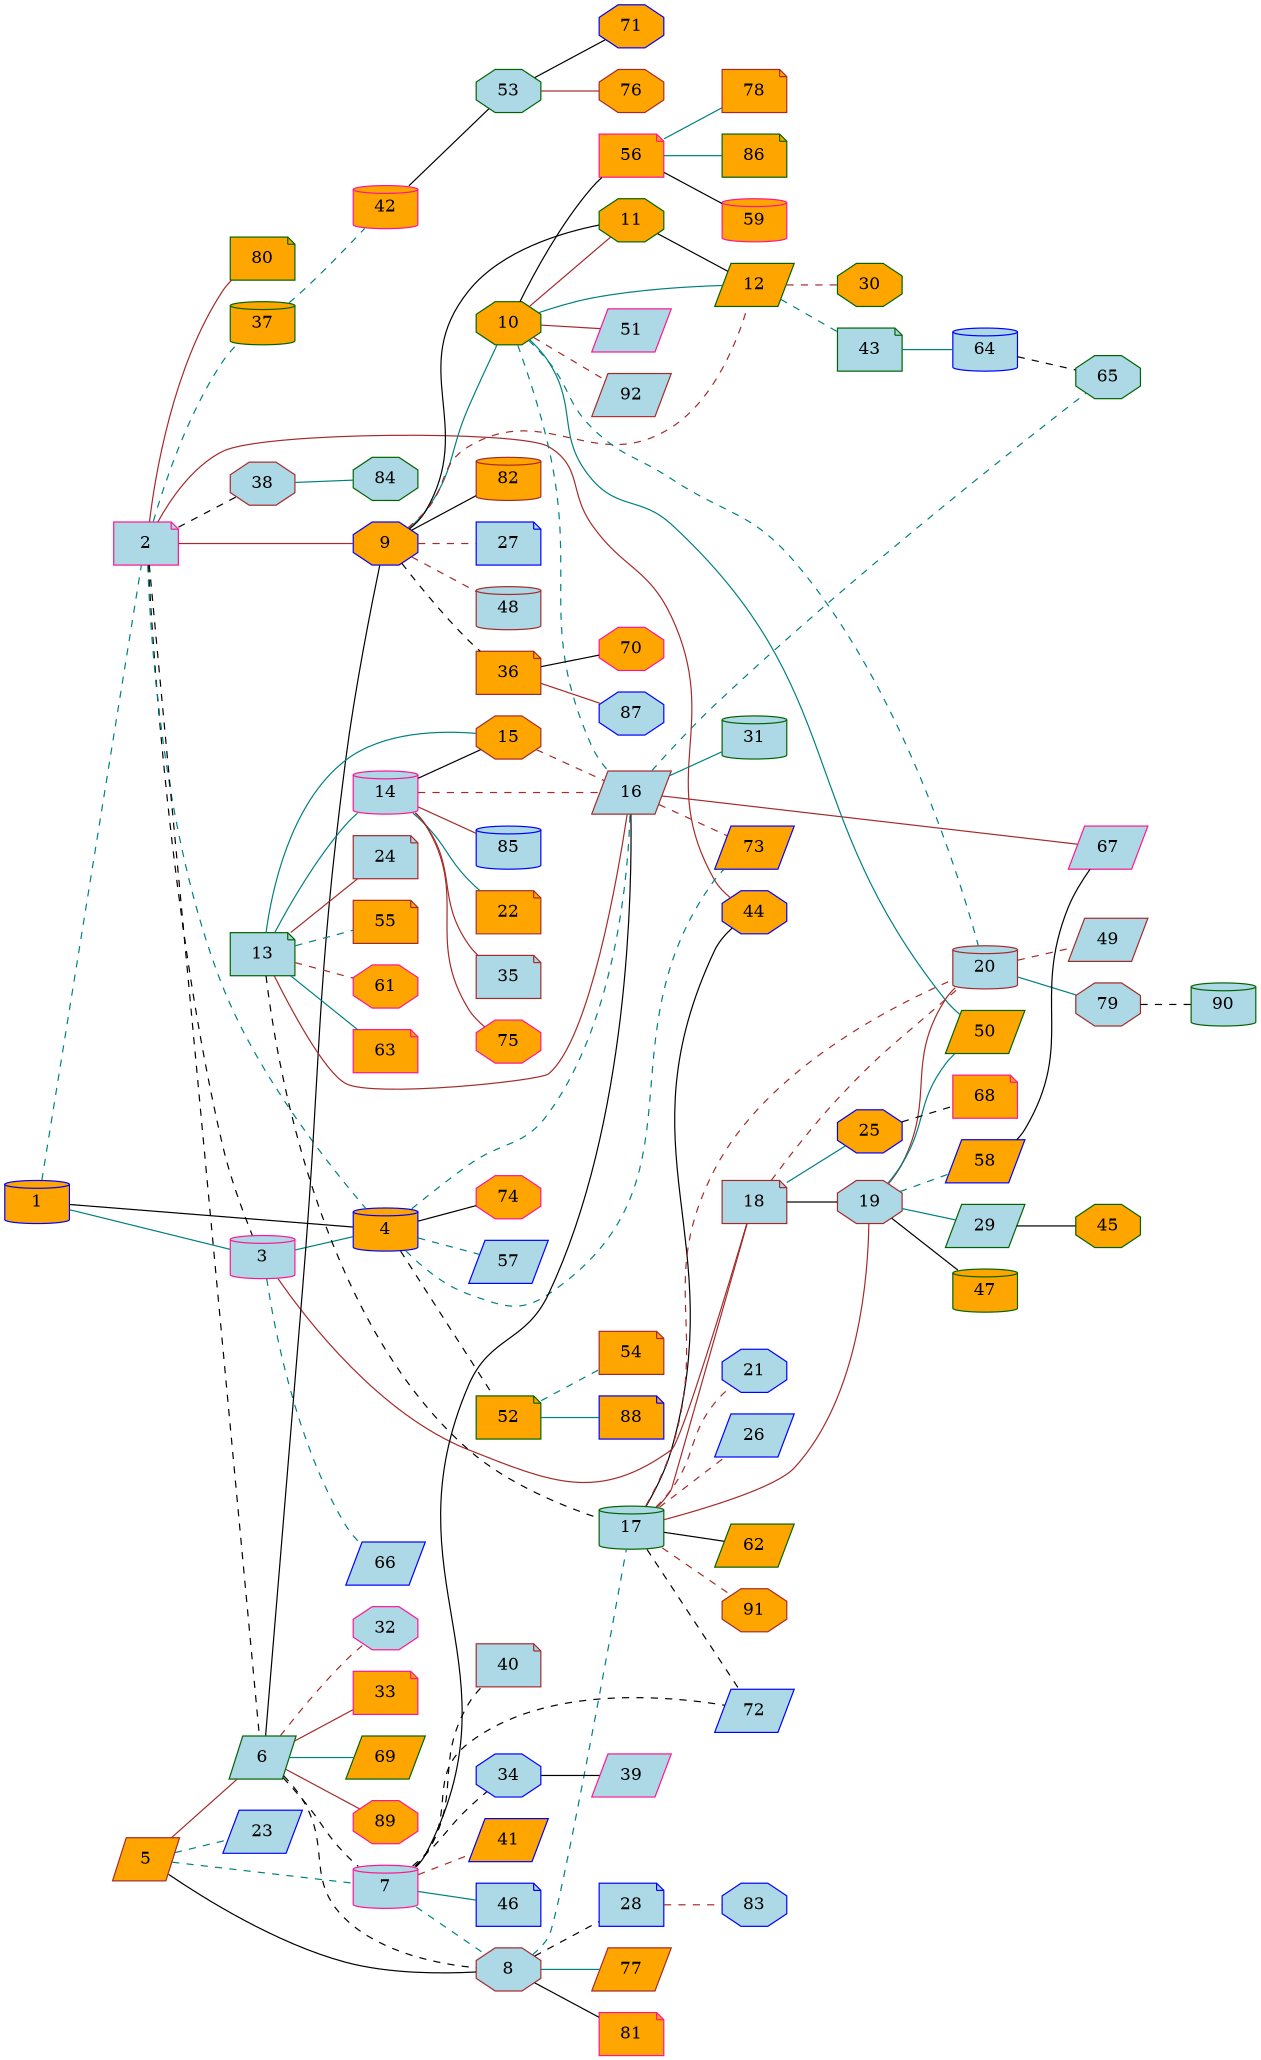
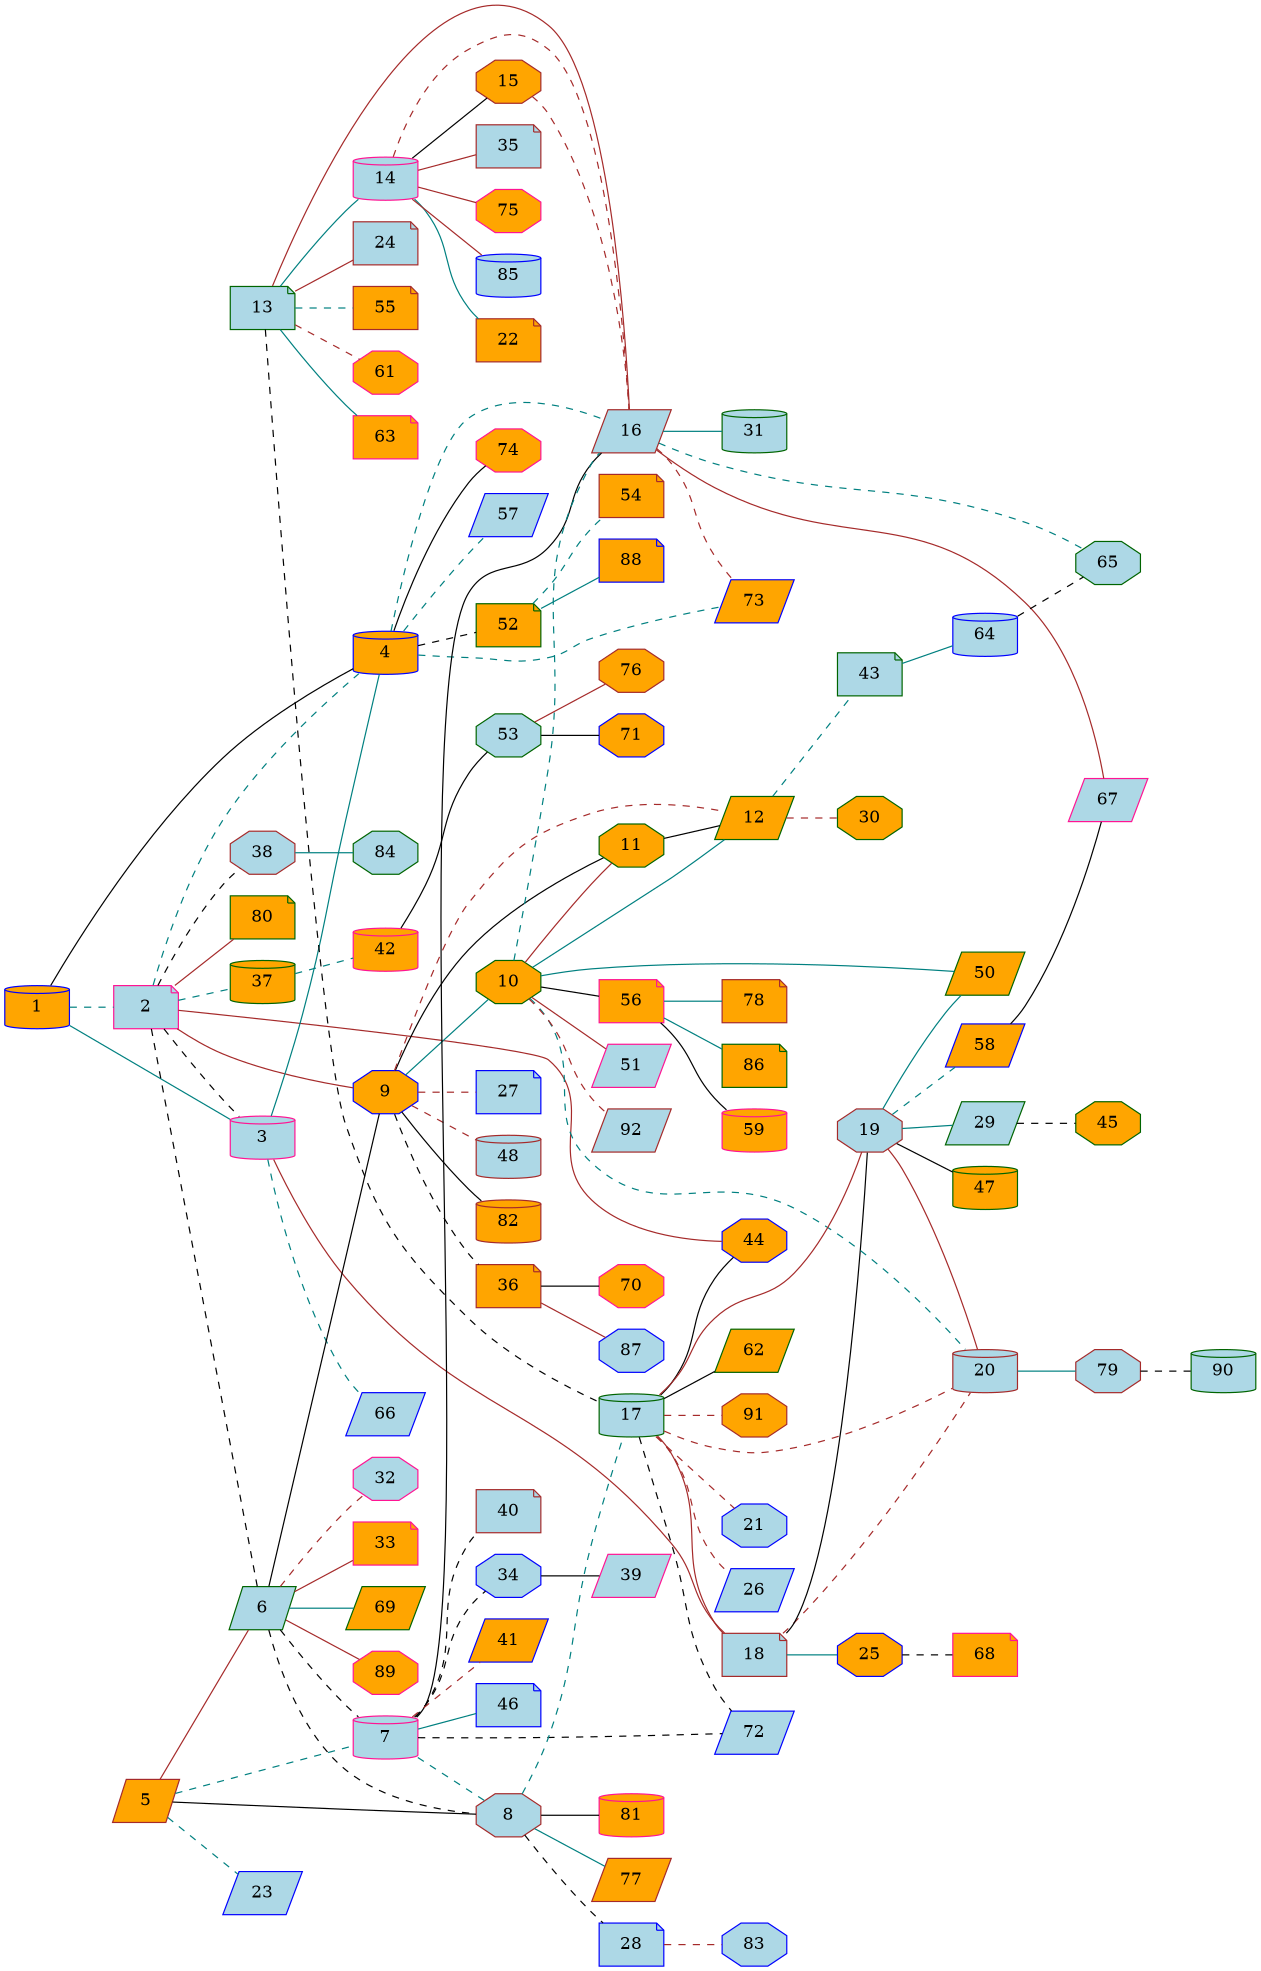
(325, 781) -> none
(1108, 940) -> none
(1046, 1226) -> (1046, 1123)
(631, 2034) -> (631, 1815)
